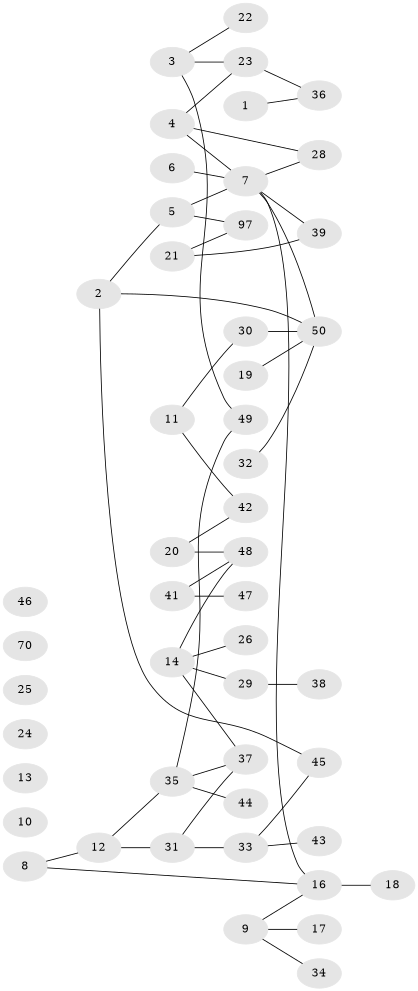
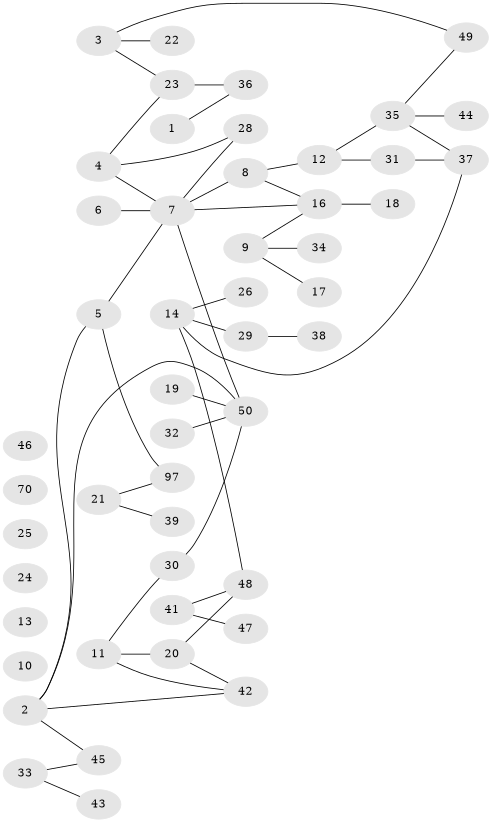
(283, 207) -> (209, 192)
none -> (136, 654)
none -> (136, 701)
(209, 848) -> none
